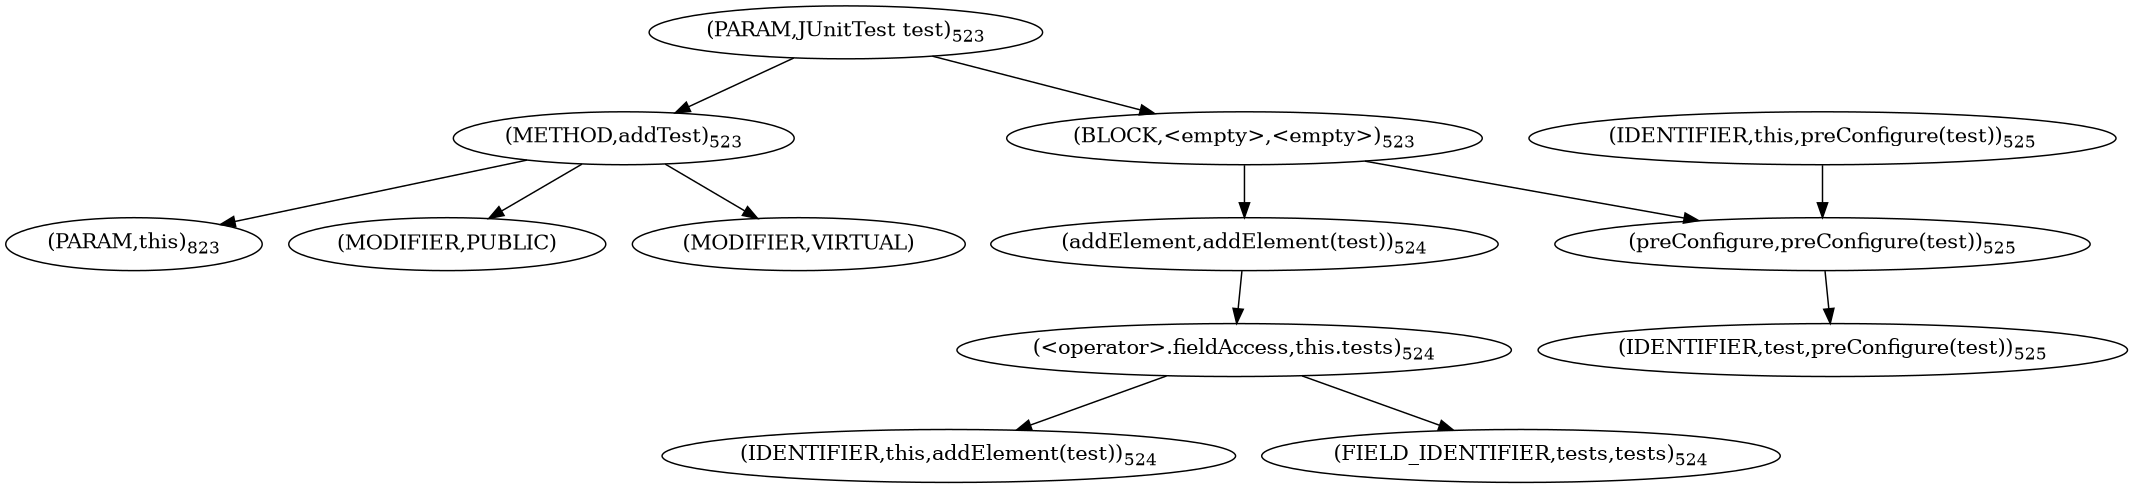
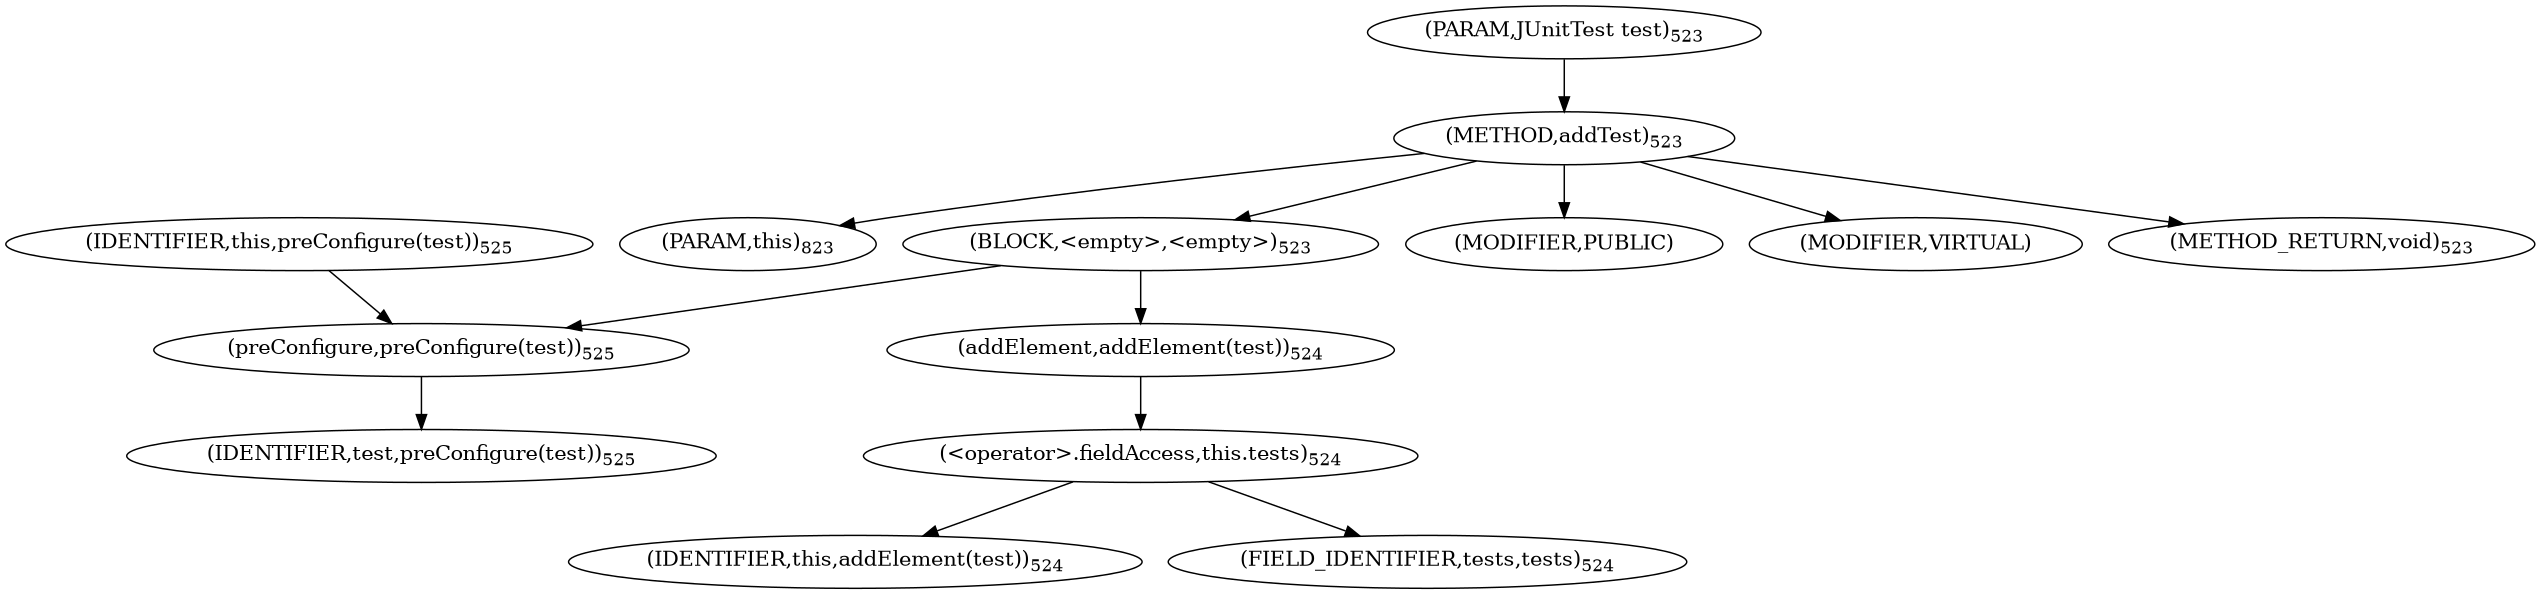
(1036, 83) -> (1363, 189)
none -> (2322, 244)
